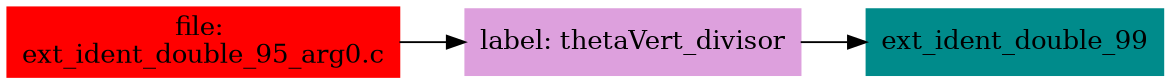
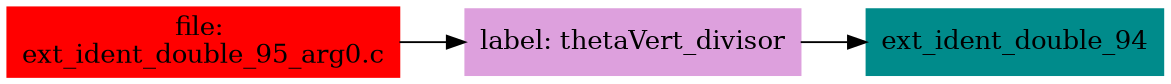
(1015, 42) -> (1015, 42)
